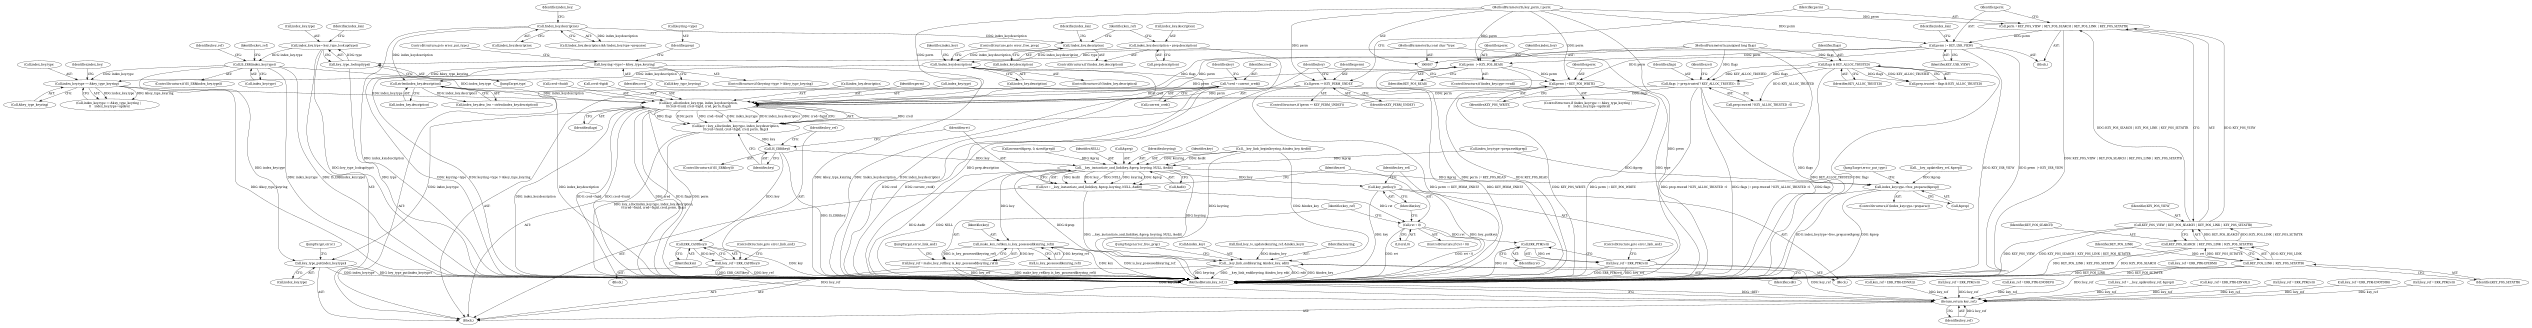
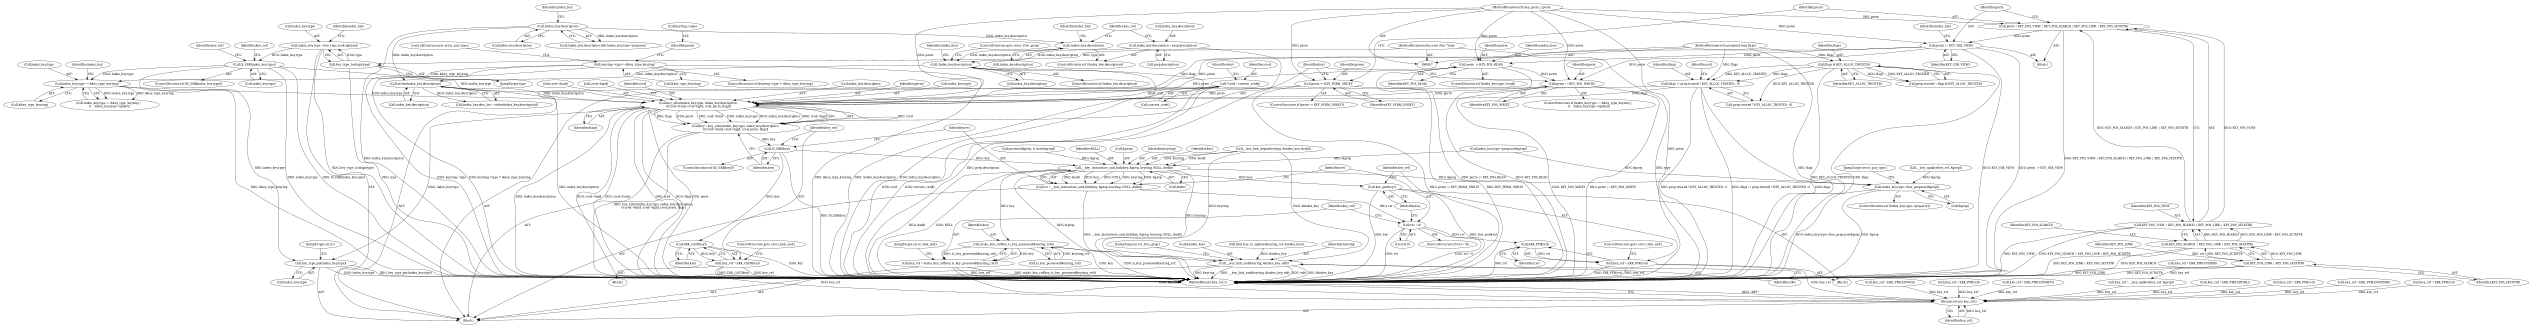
(2078, 277) -> (2168, 273)
